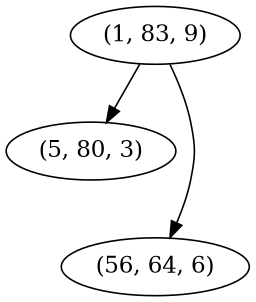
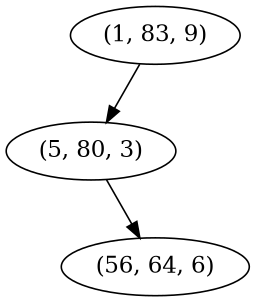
(194, 143) -> (119, 202)
